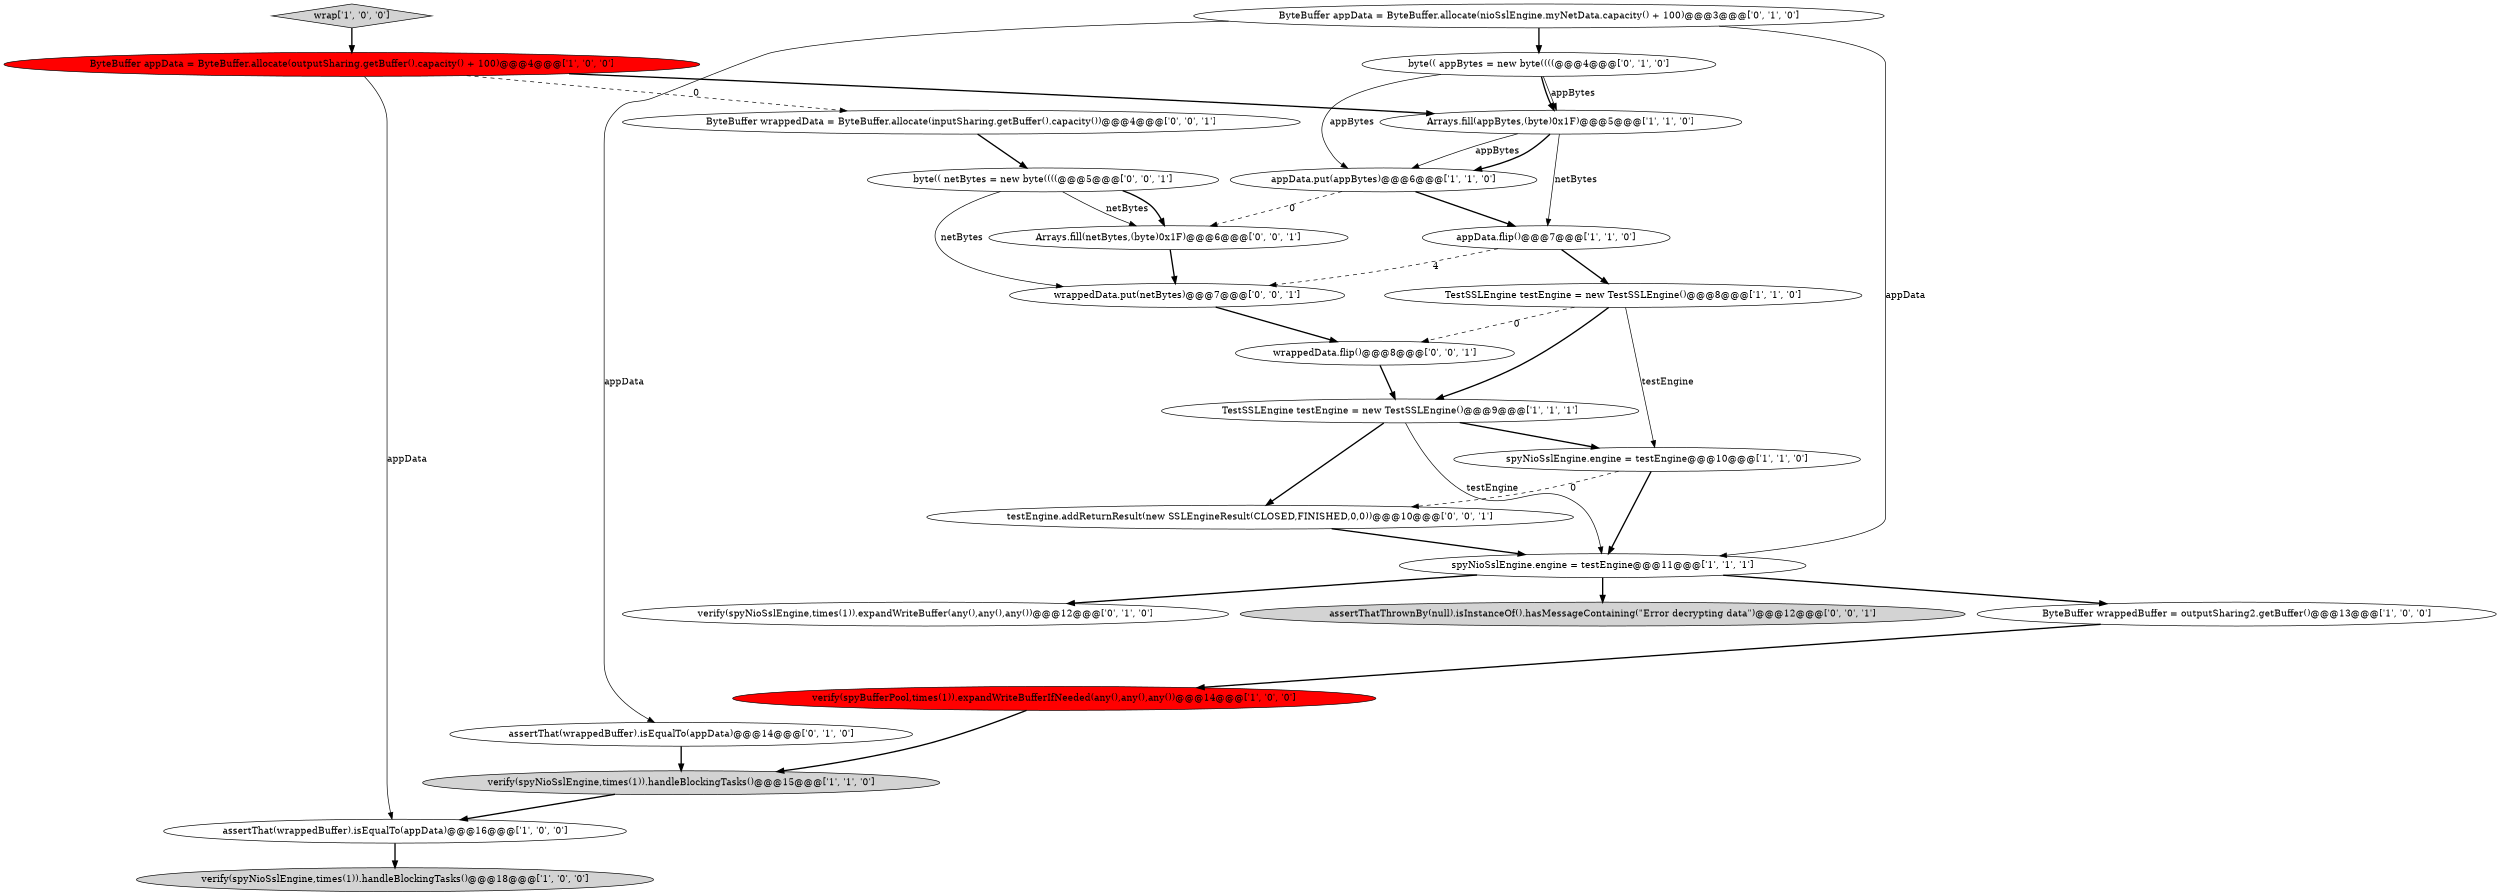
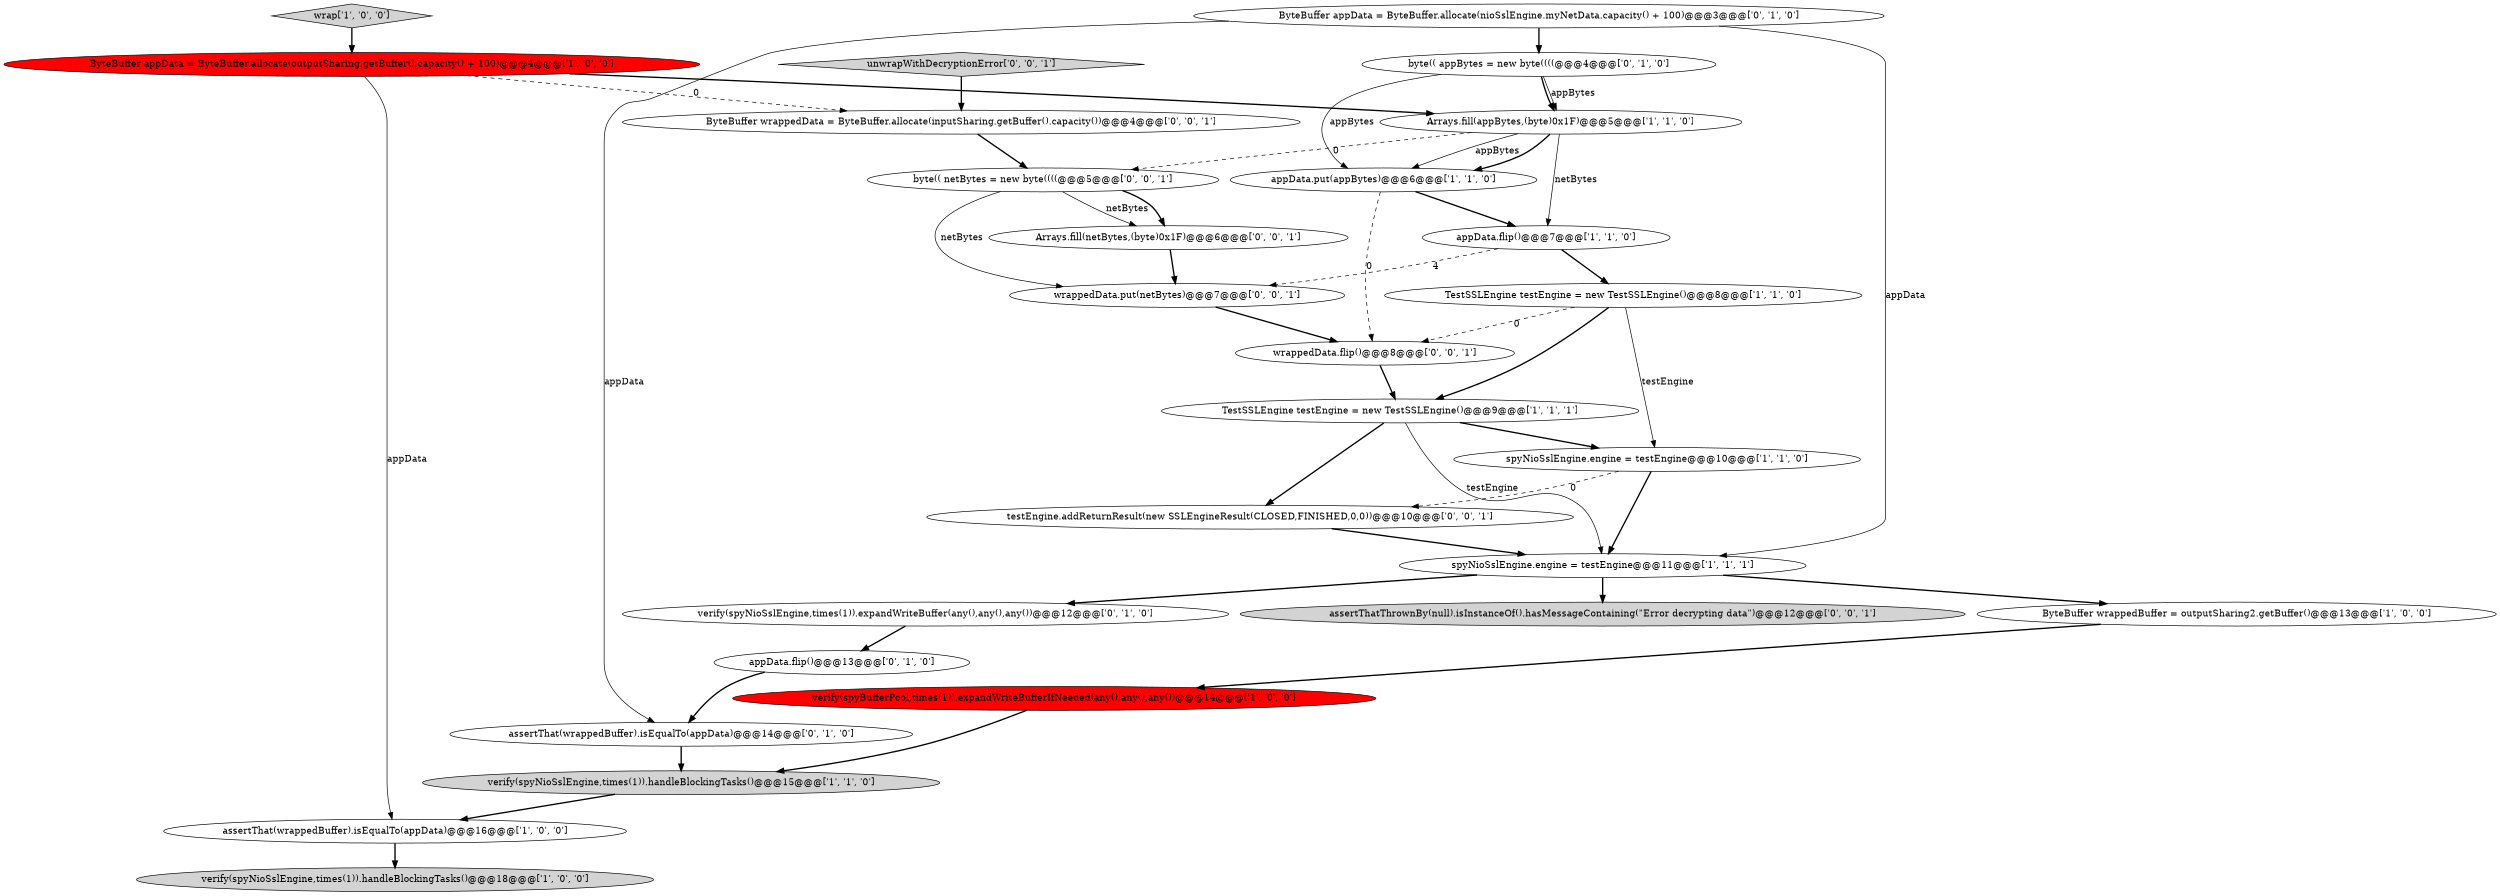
none -> (961, 64)
none -> (1305, 151)
(1280, 208) -> (1366, 263)
none -> (842, 663)
